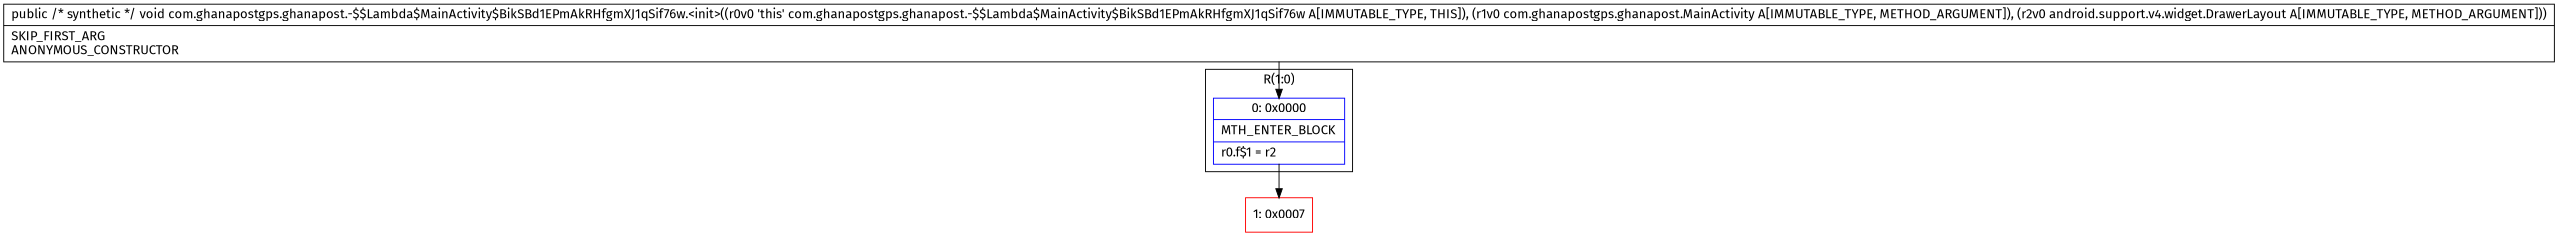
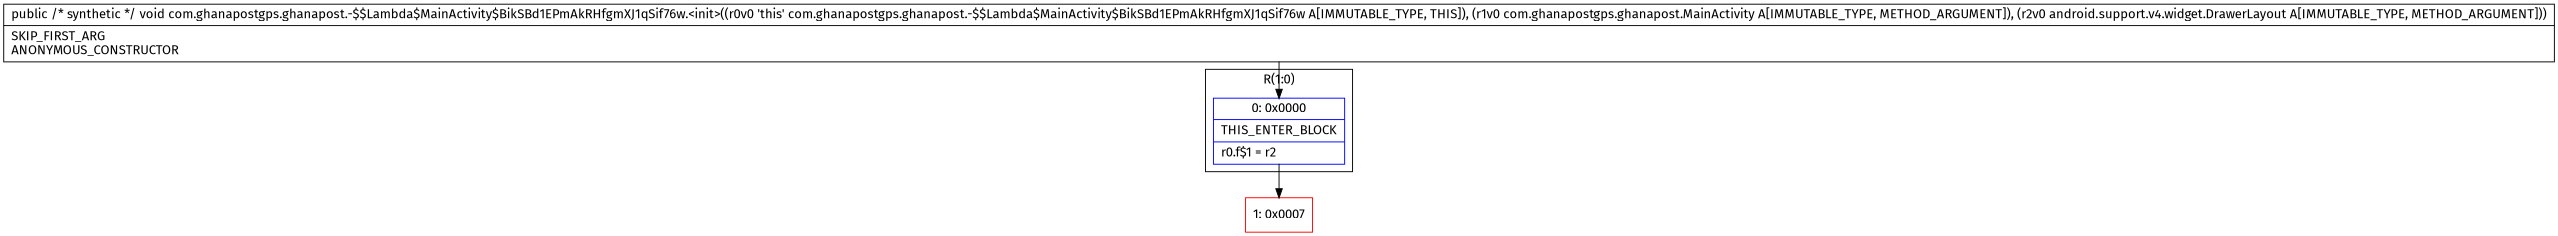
(1279, 130) -> (1279, 130)
